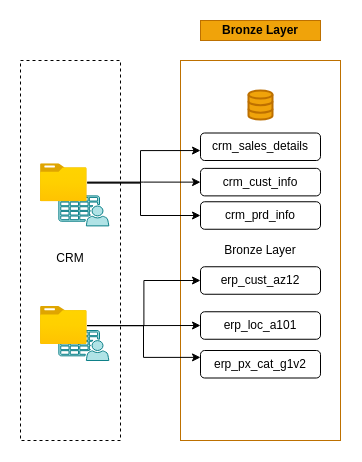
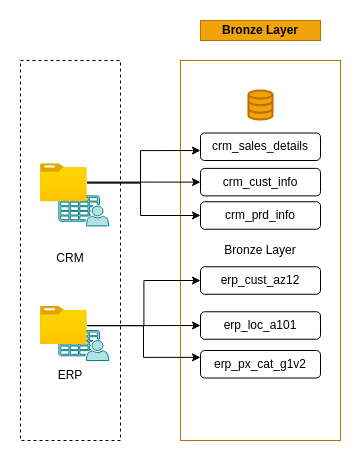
none -> (71, 376)
